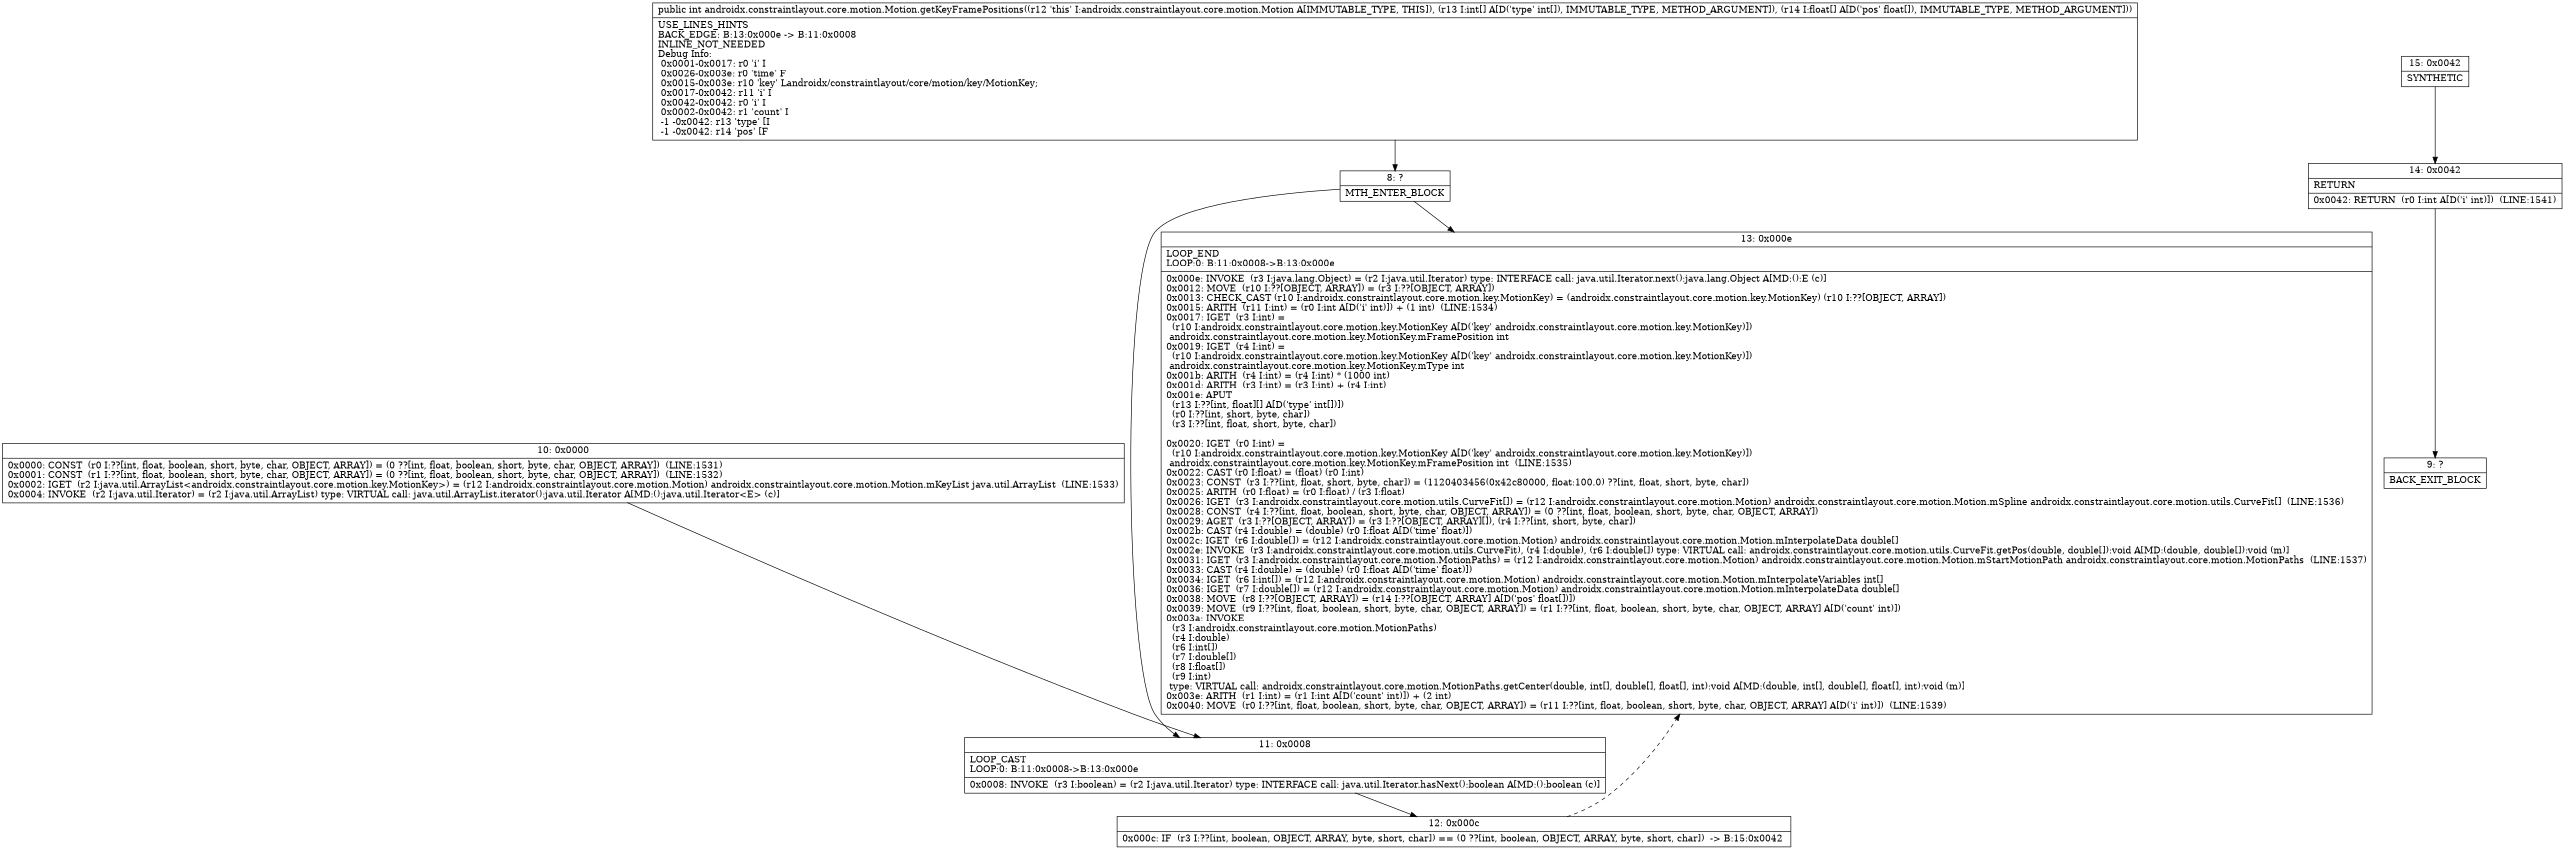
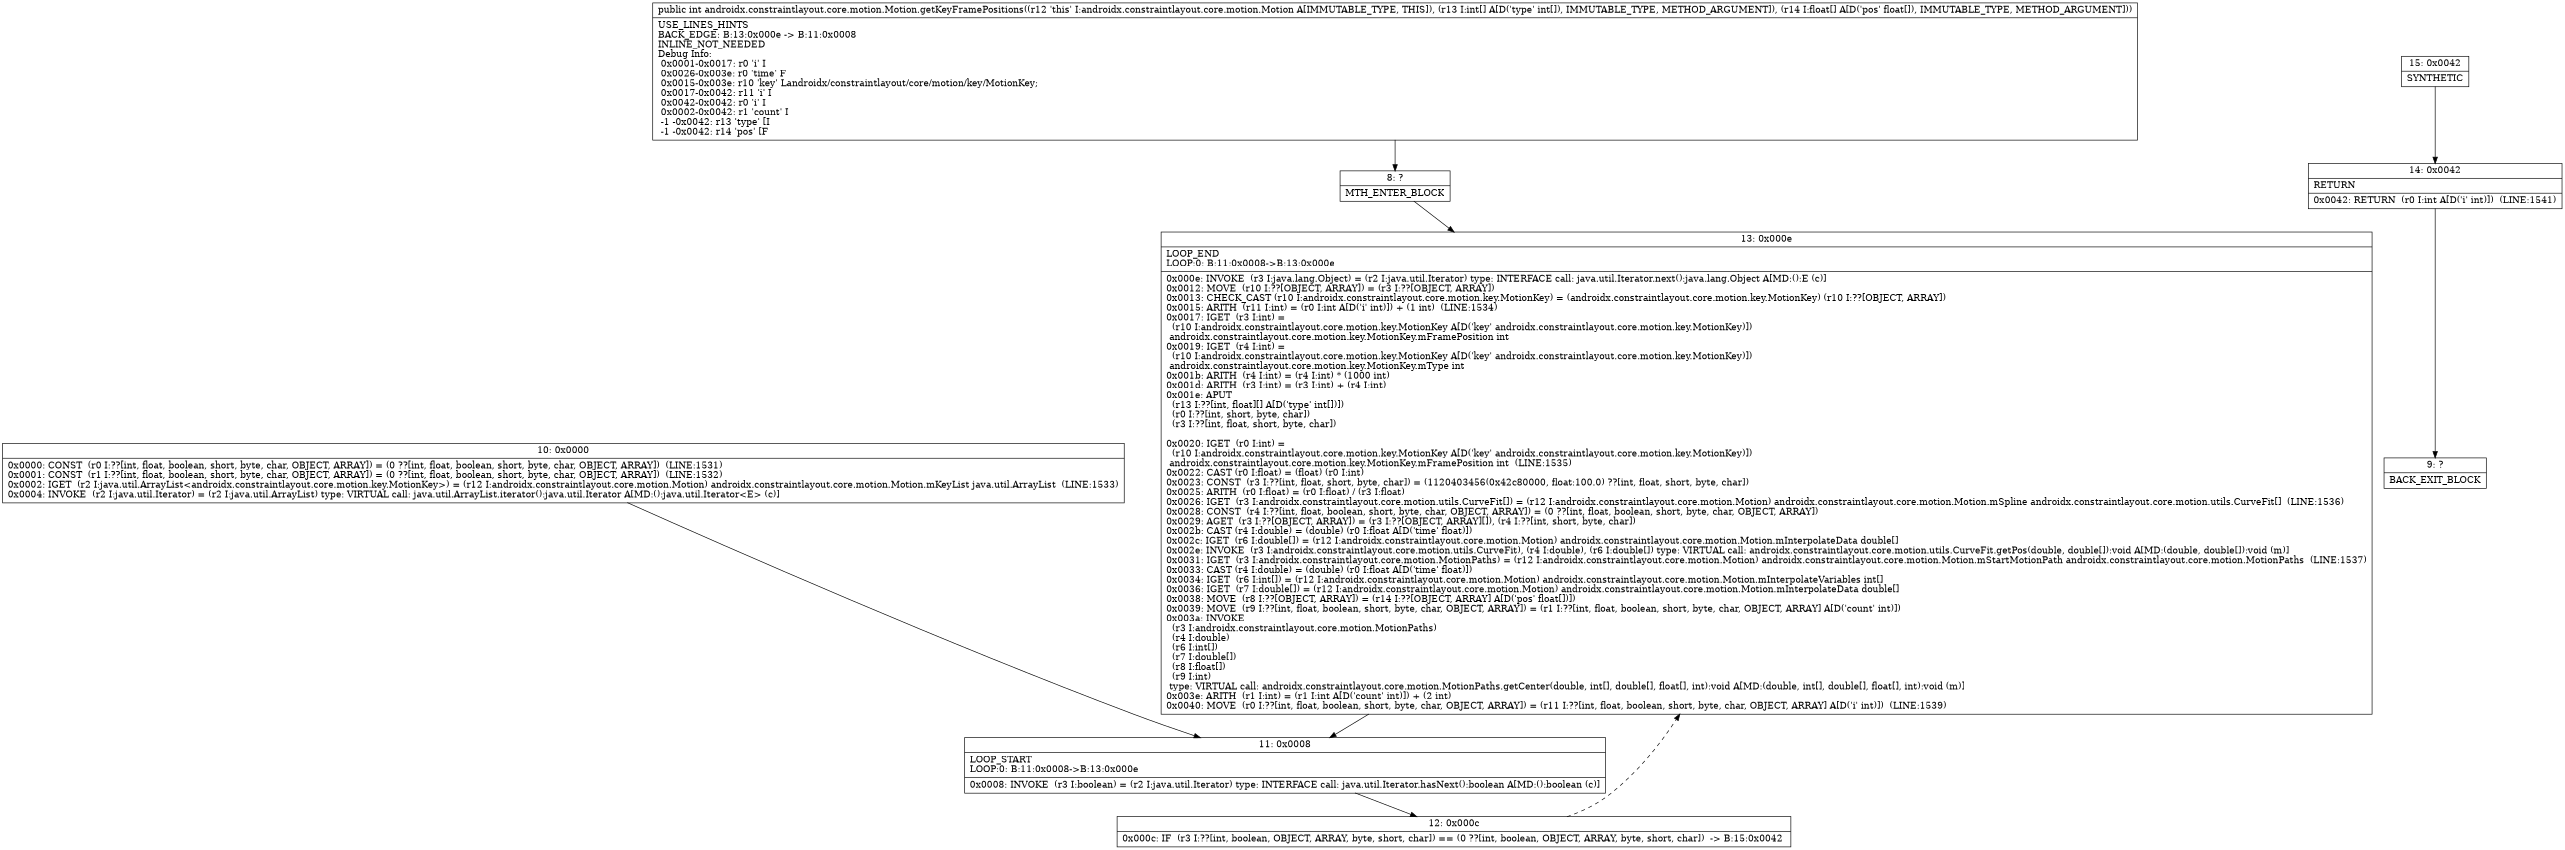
(1132, 390) -> (1352, 724)
(998, 760) -> (1001, 760)
